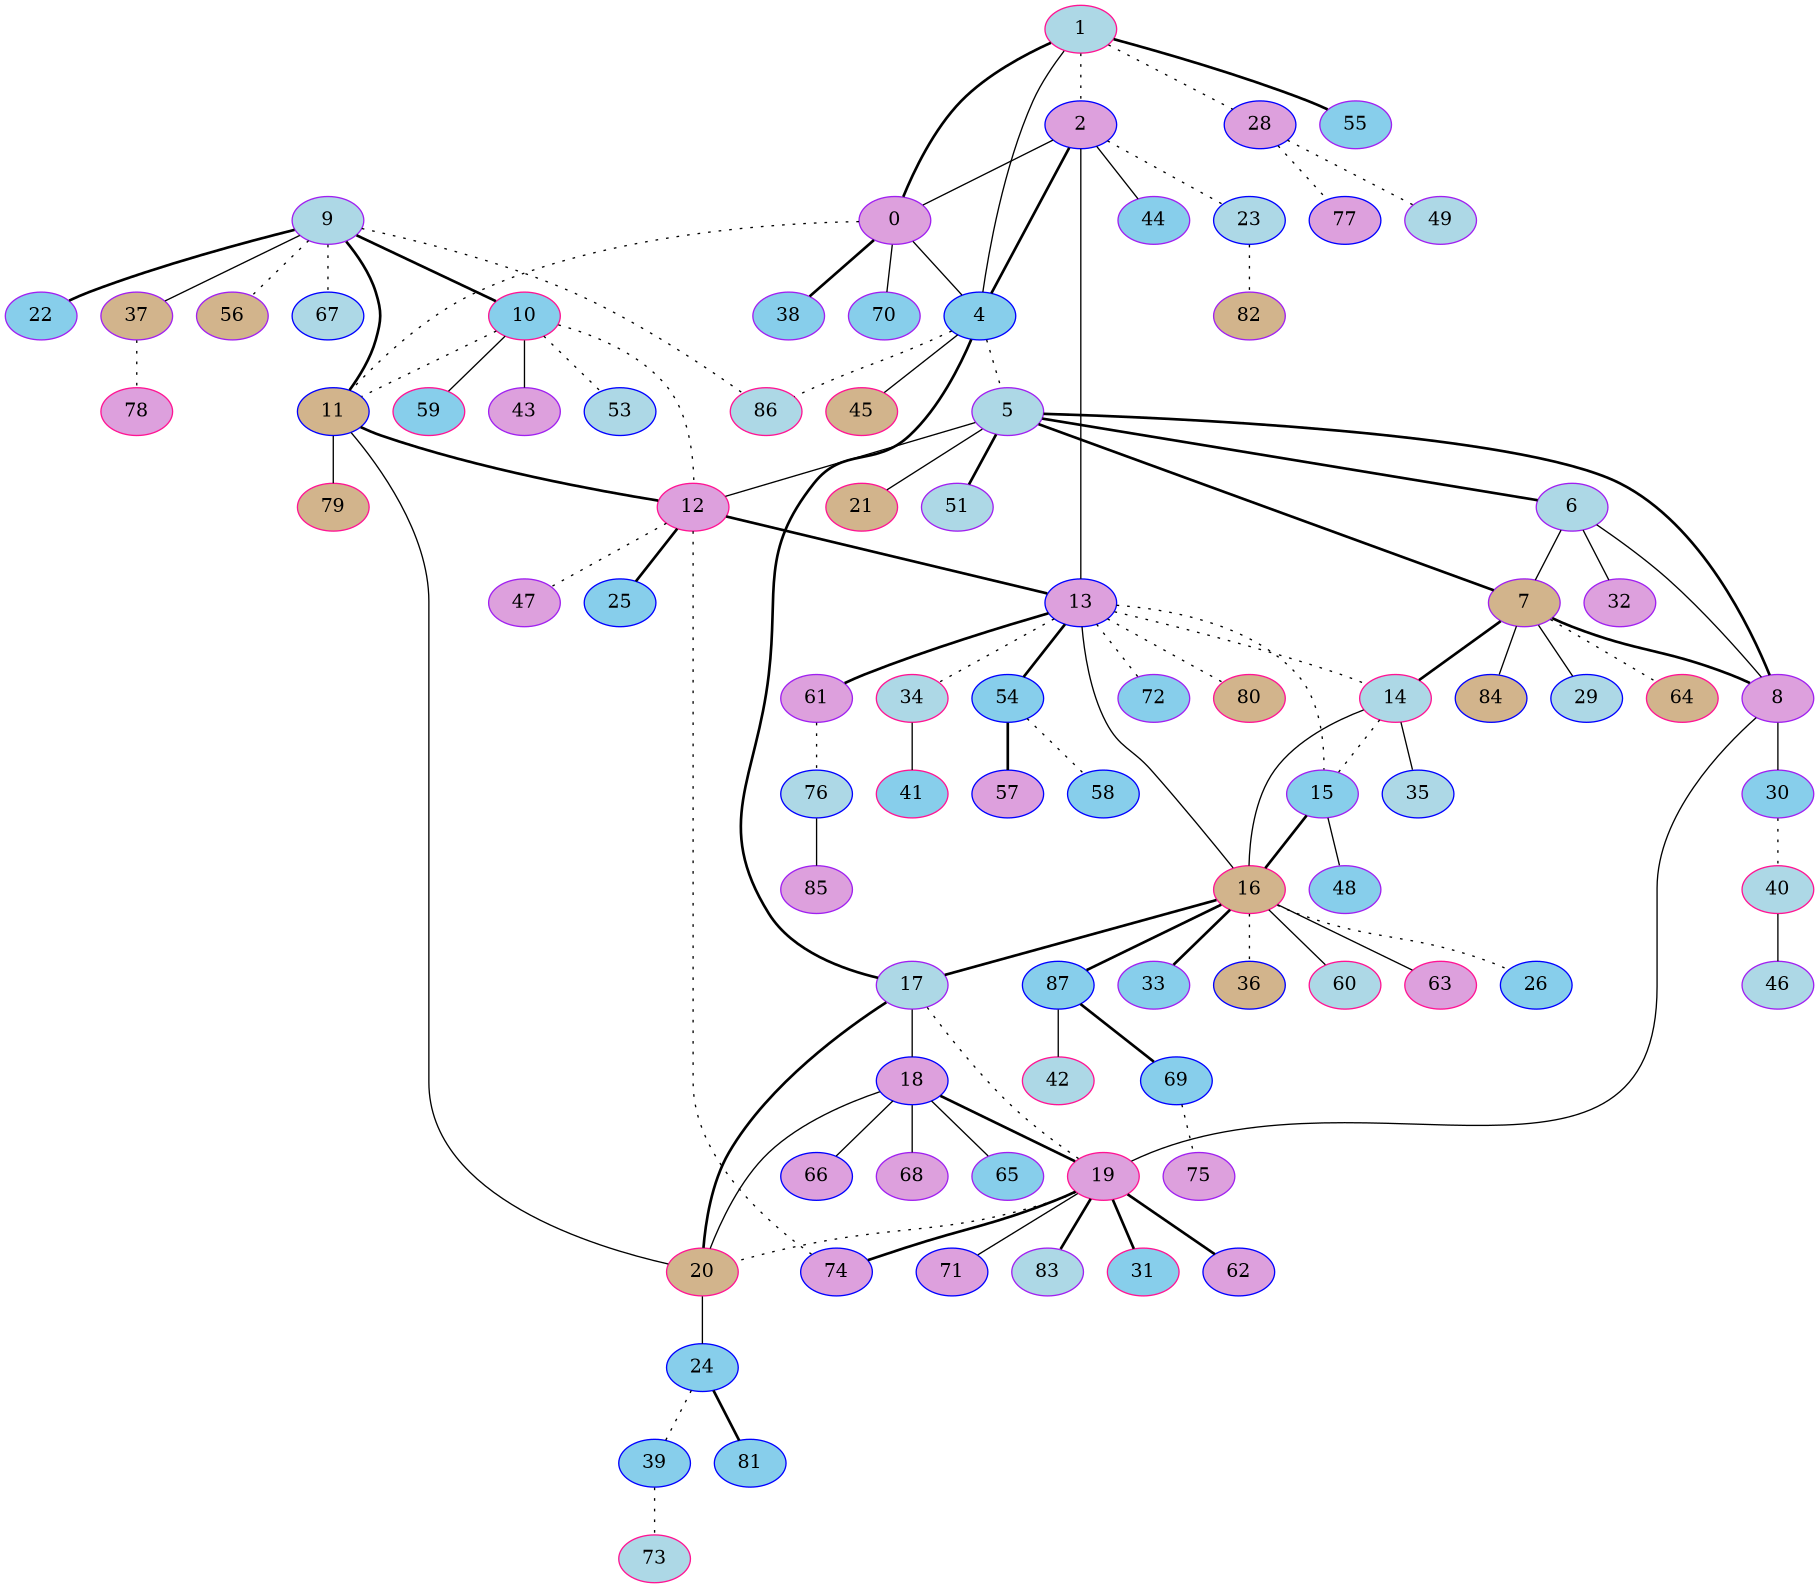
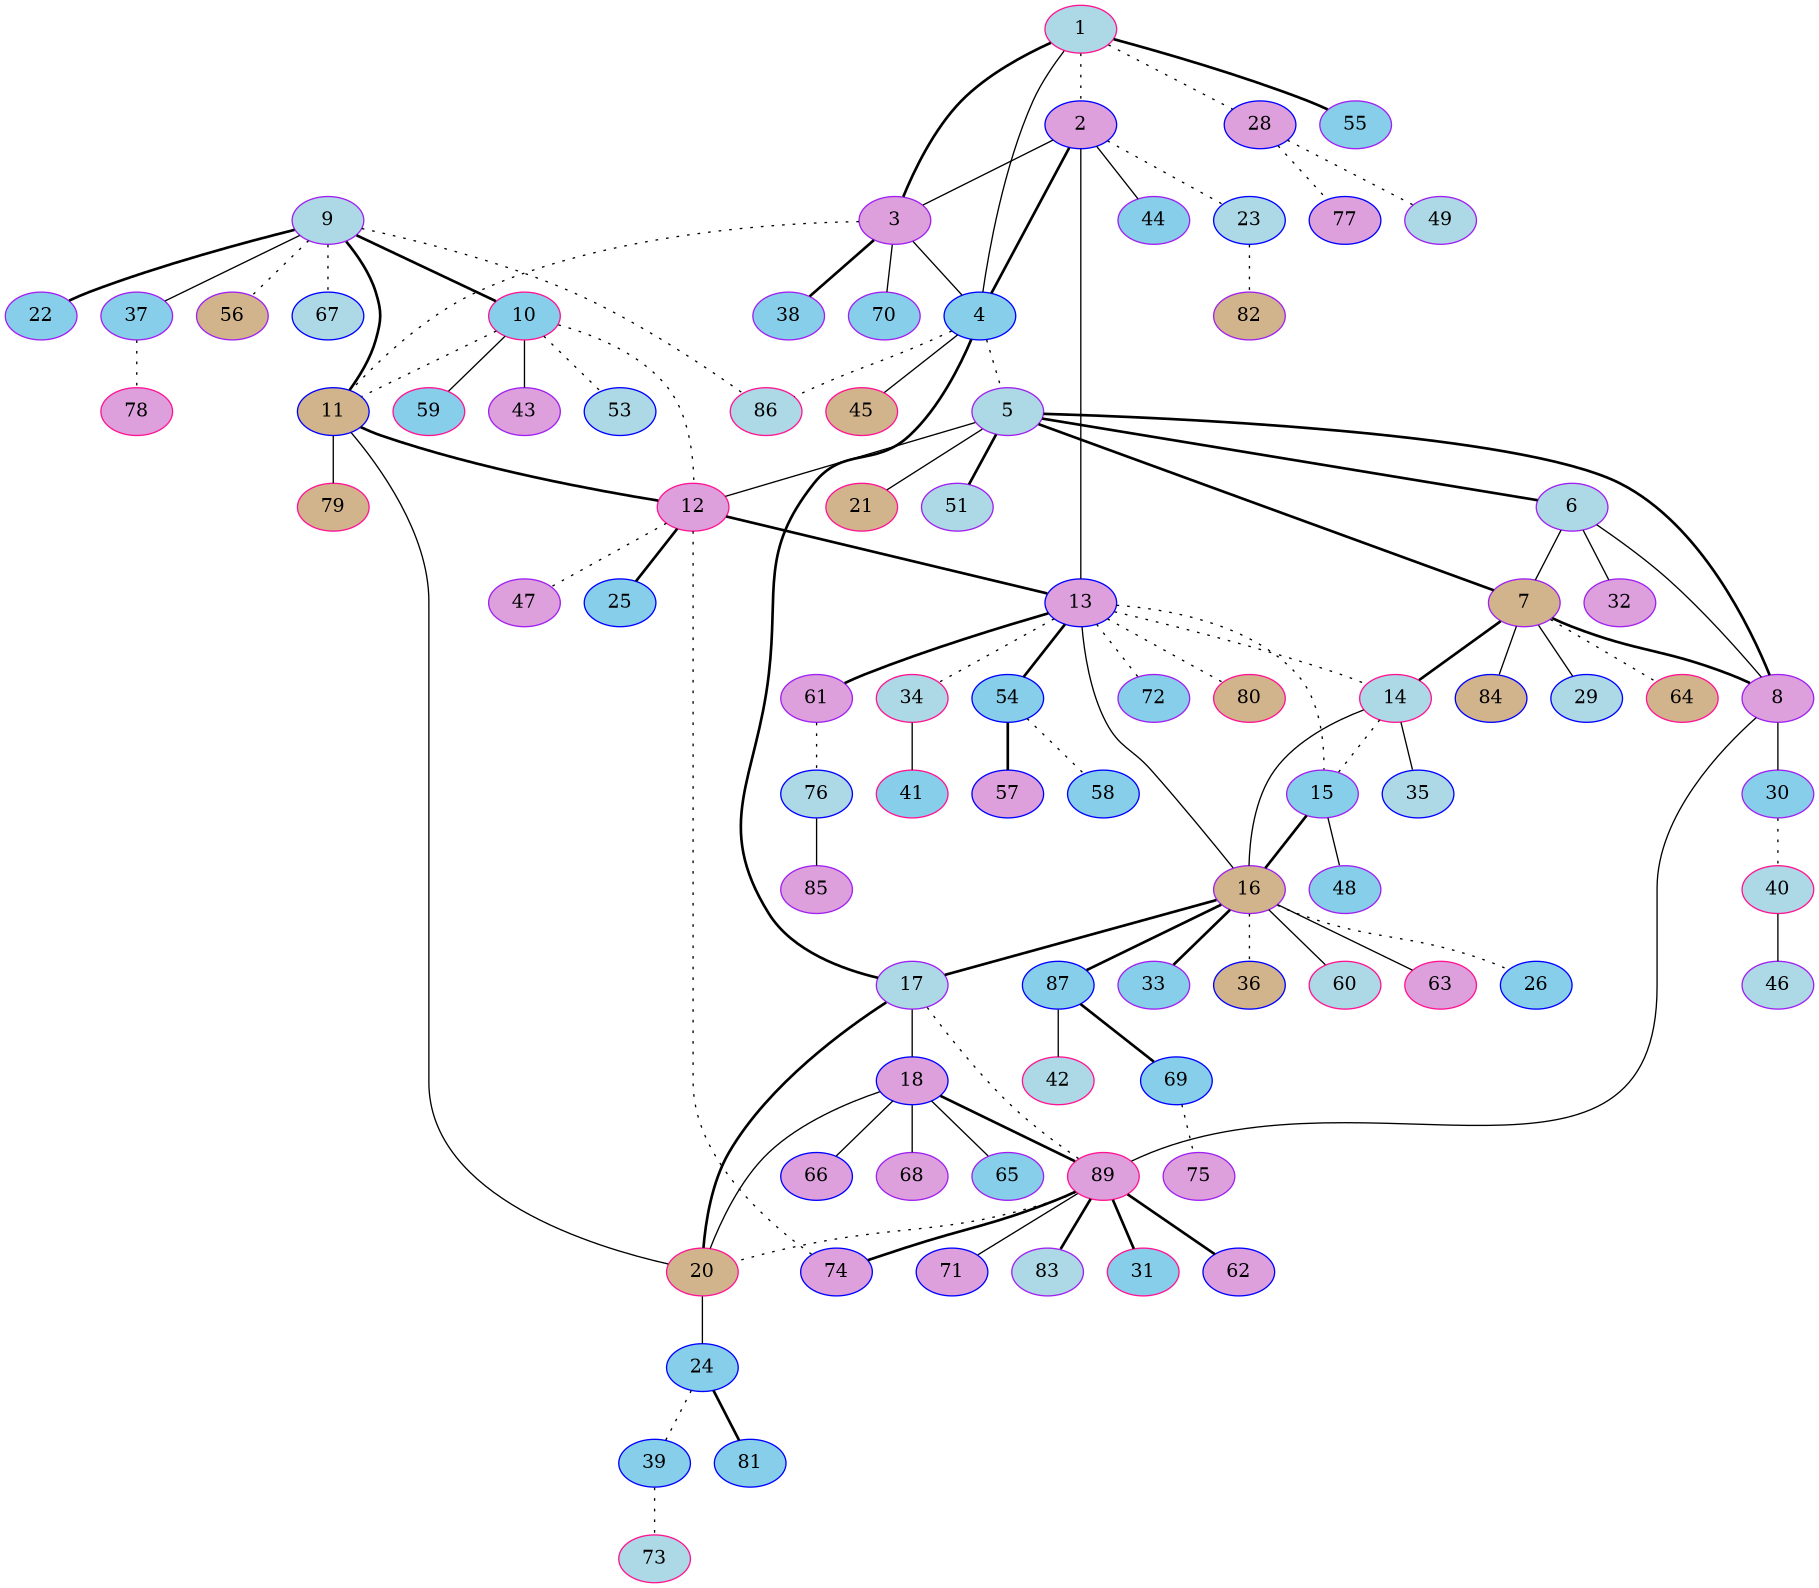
(895, 220) -> (895, 220)
(137, 316) -> (137, 316)
(1249, 890) -> (1249, 890)
(1103, 1176) -> (1103, 1176)
